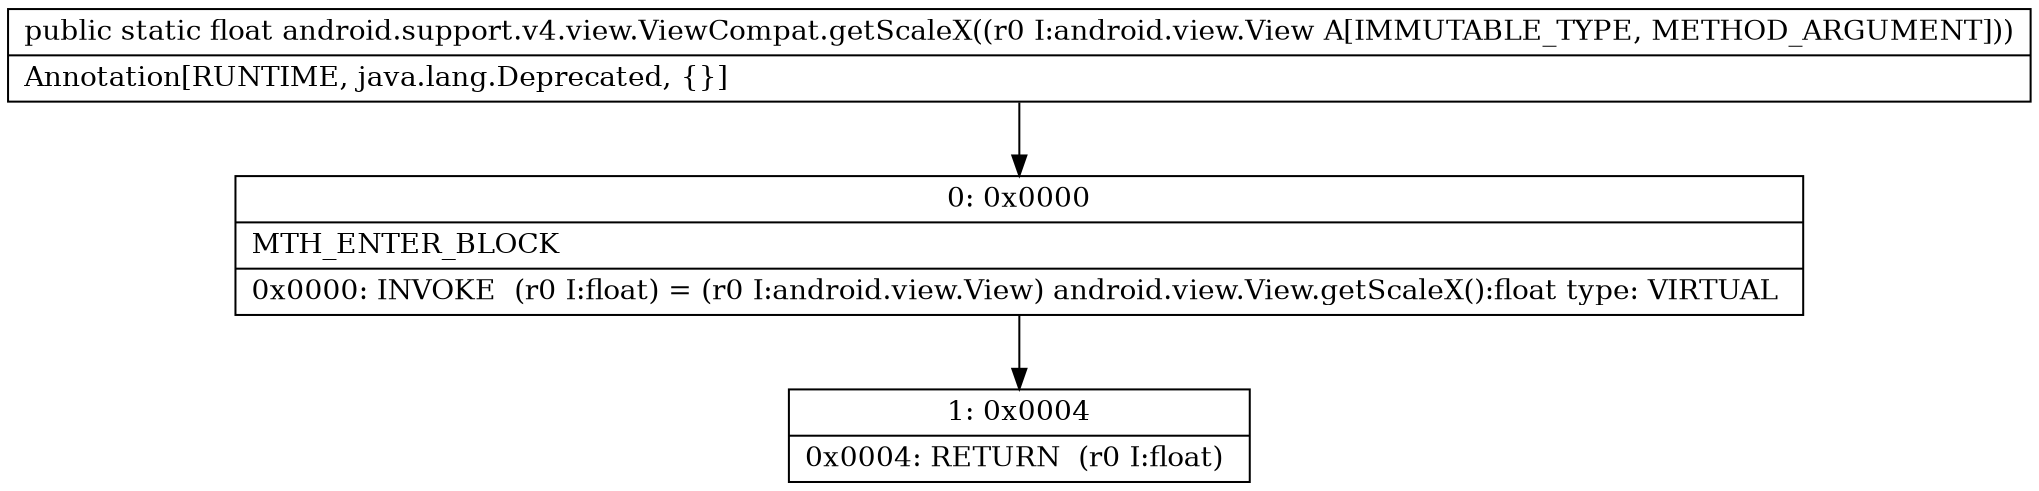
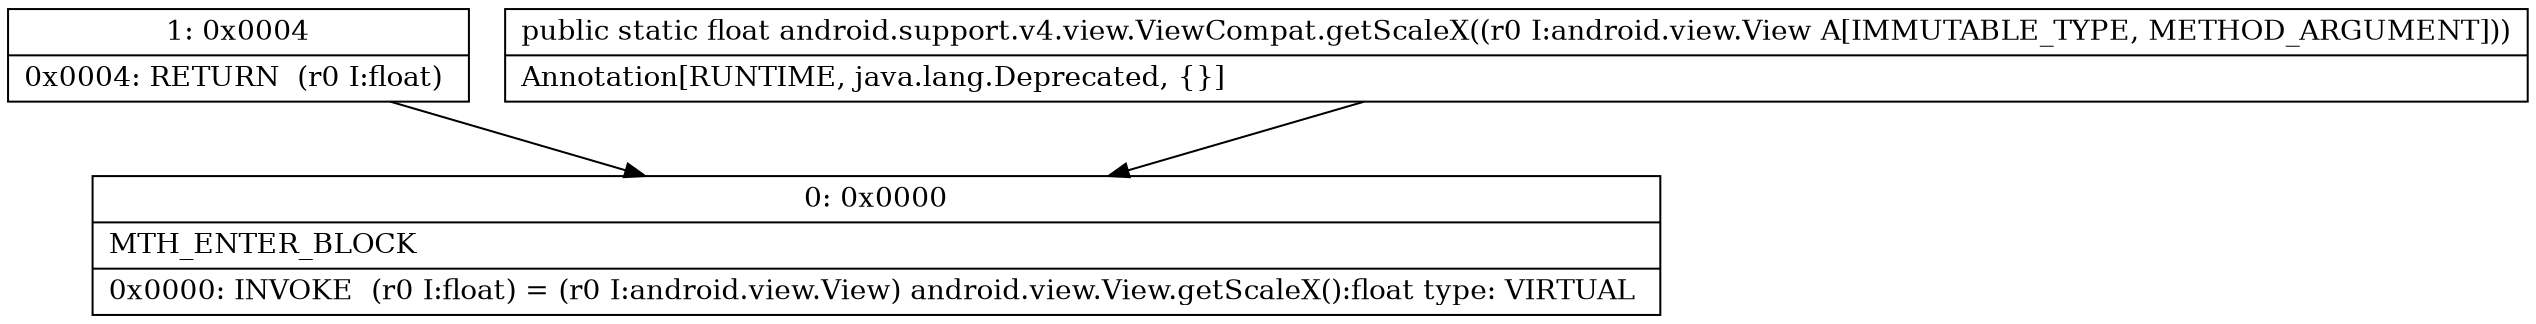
(1019, 342) -> (508, 136)
